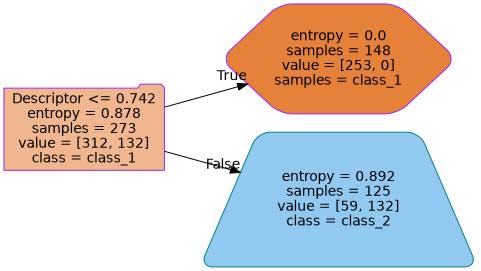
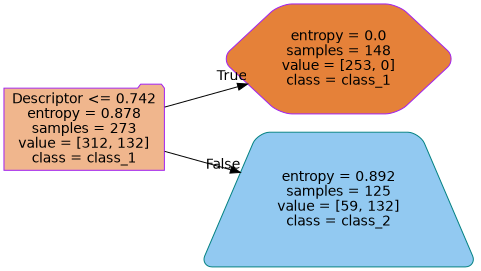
(339, 59) -> (339, 59)
